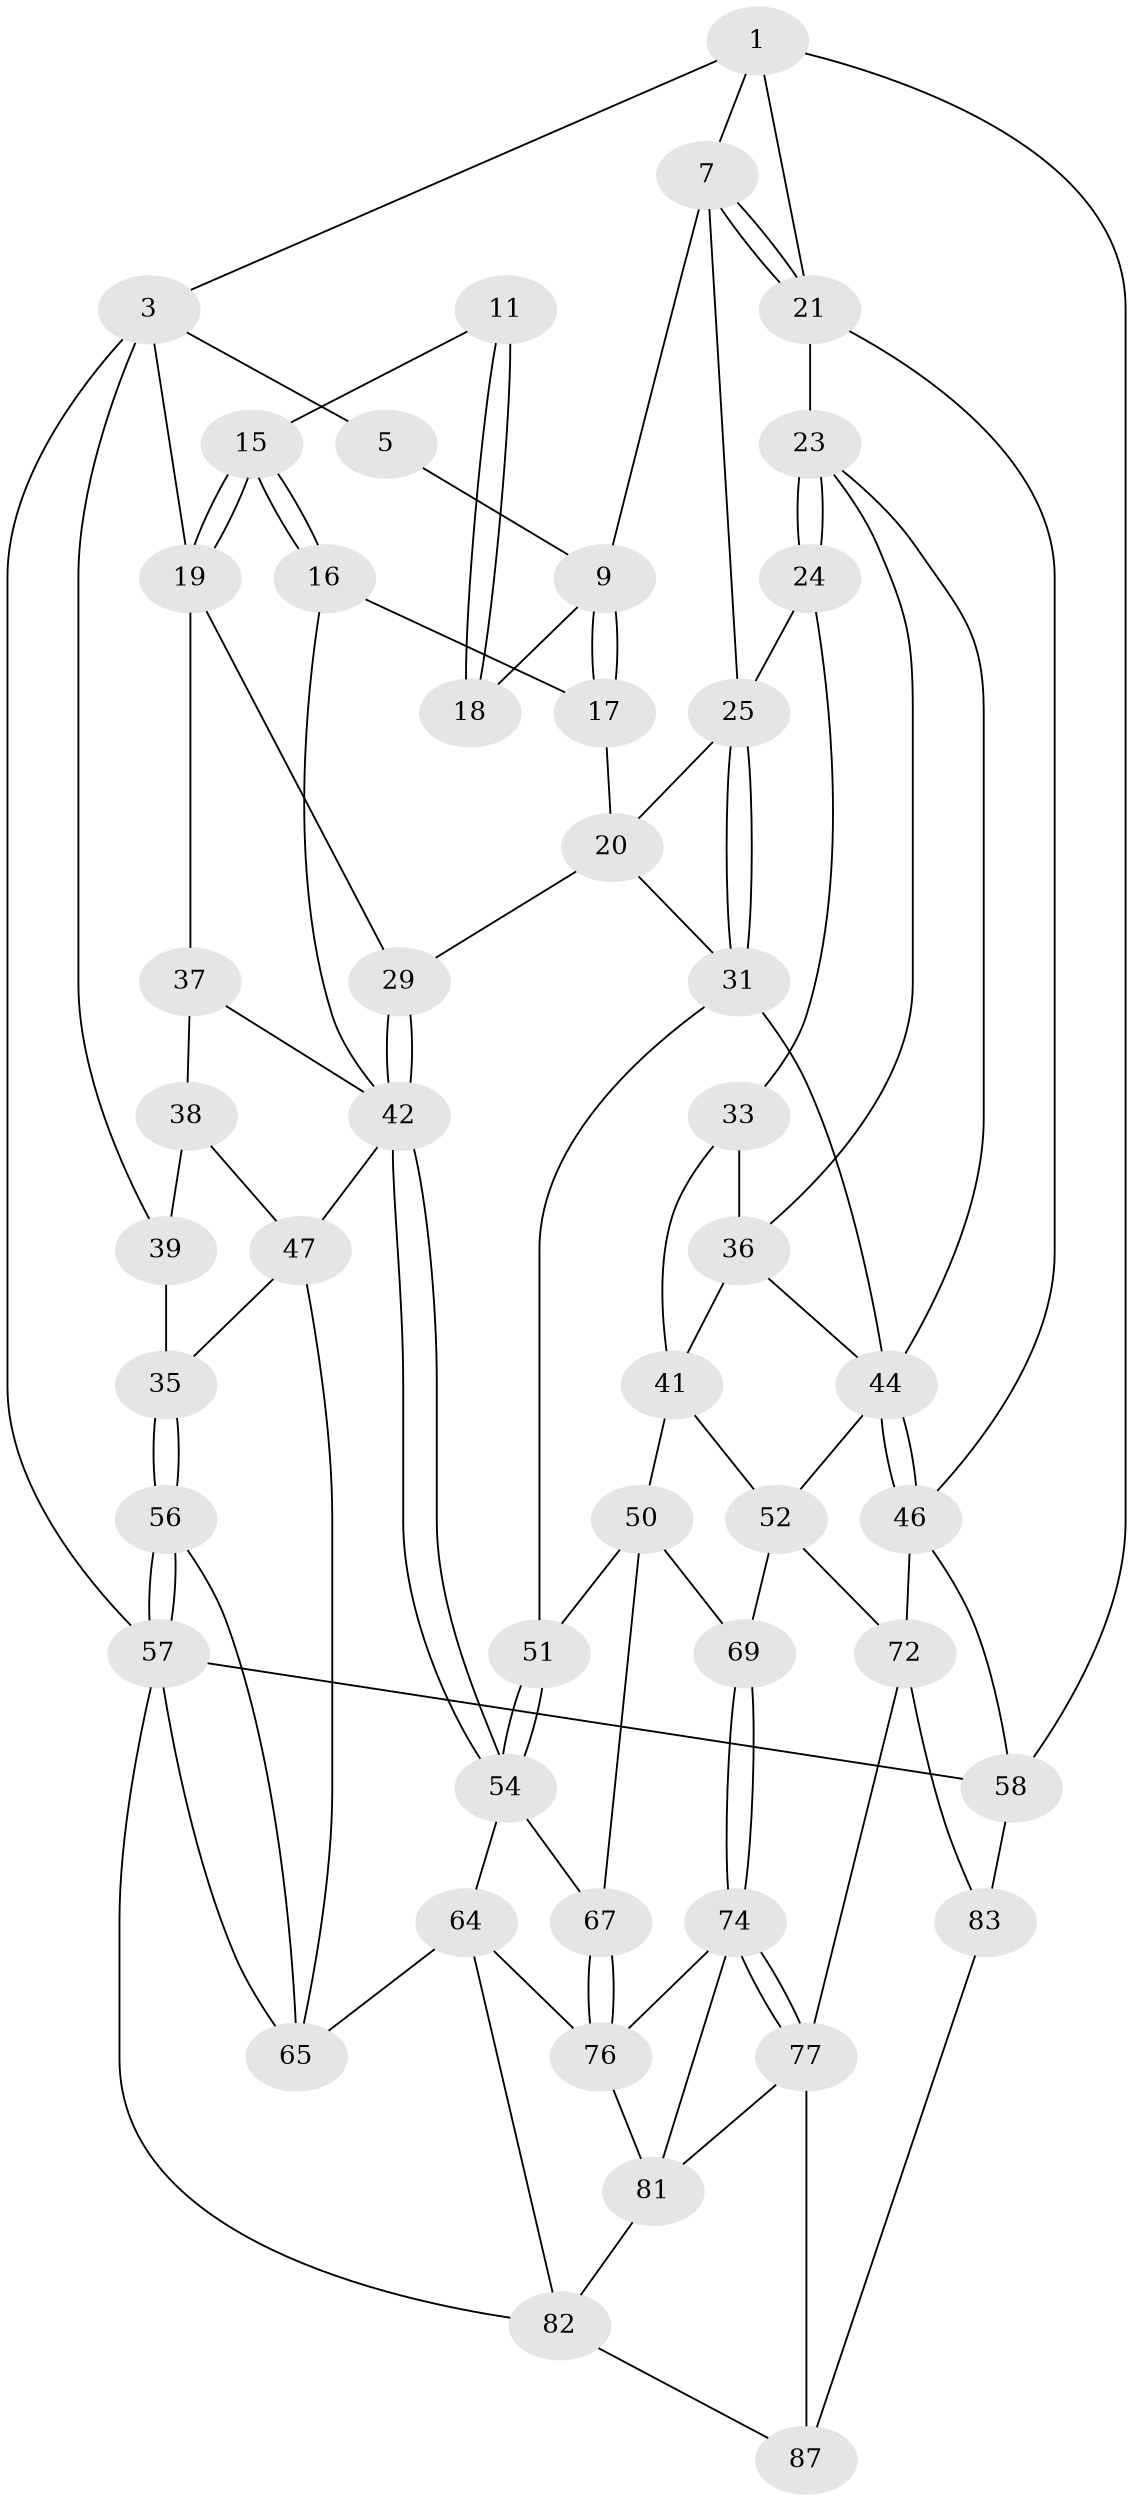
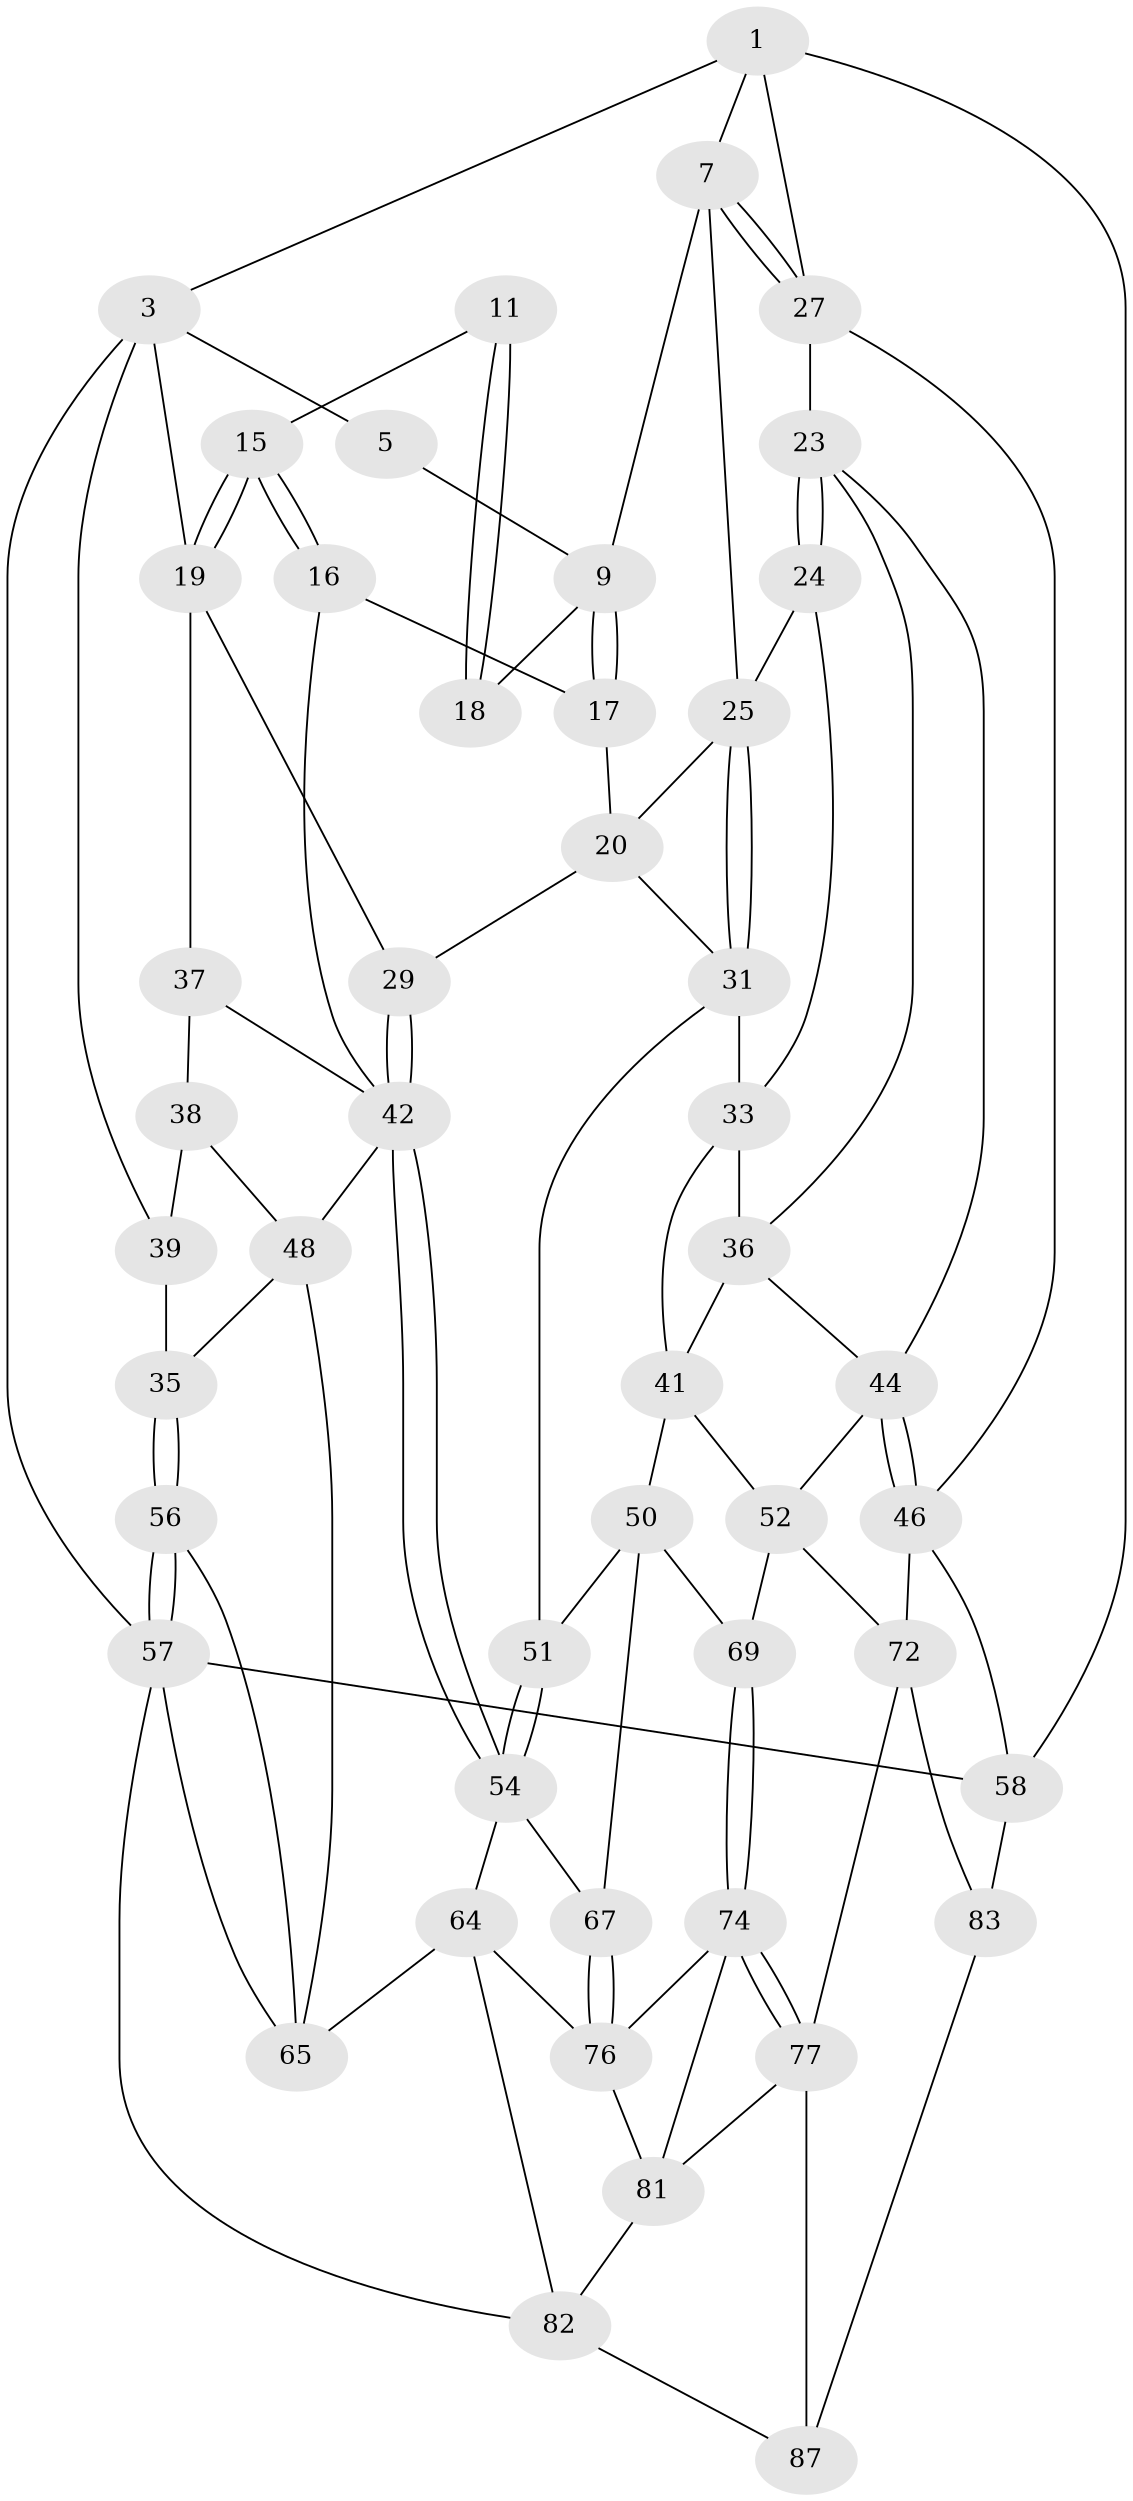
(810, 310) -> (810, 310)
(841, 1175) -> (739, 1049)
(301, 1251) -> (301, 1251)
